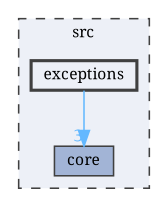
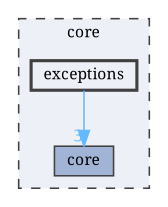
(84, 33) -> (84, 33)
